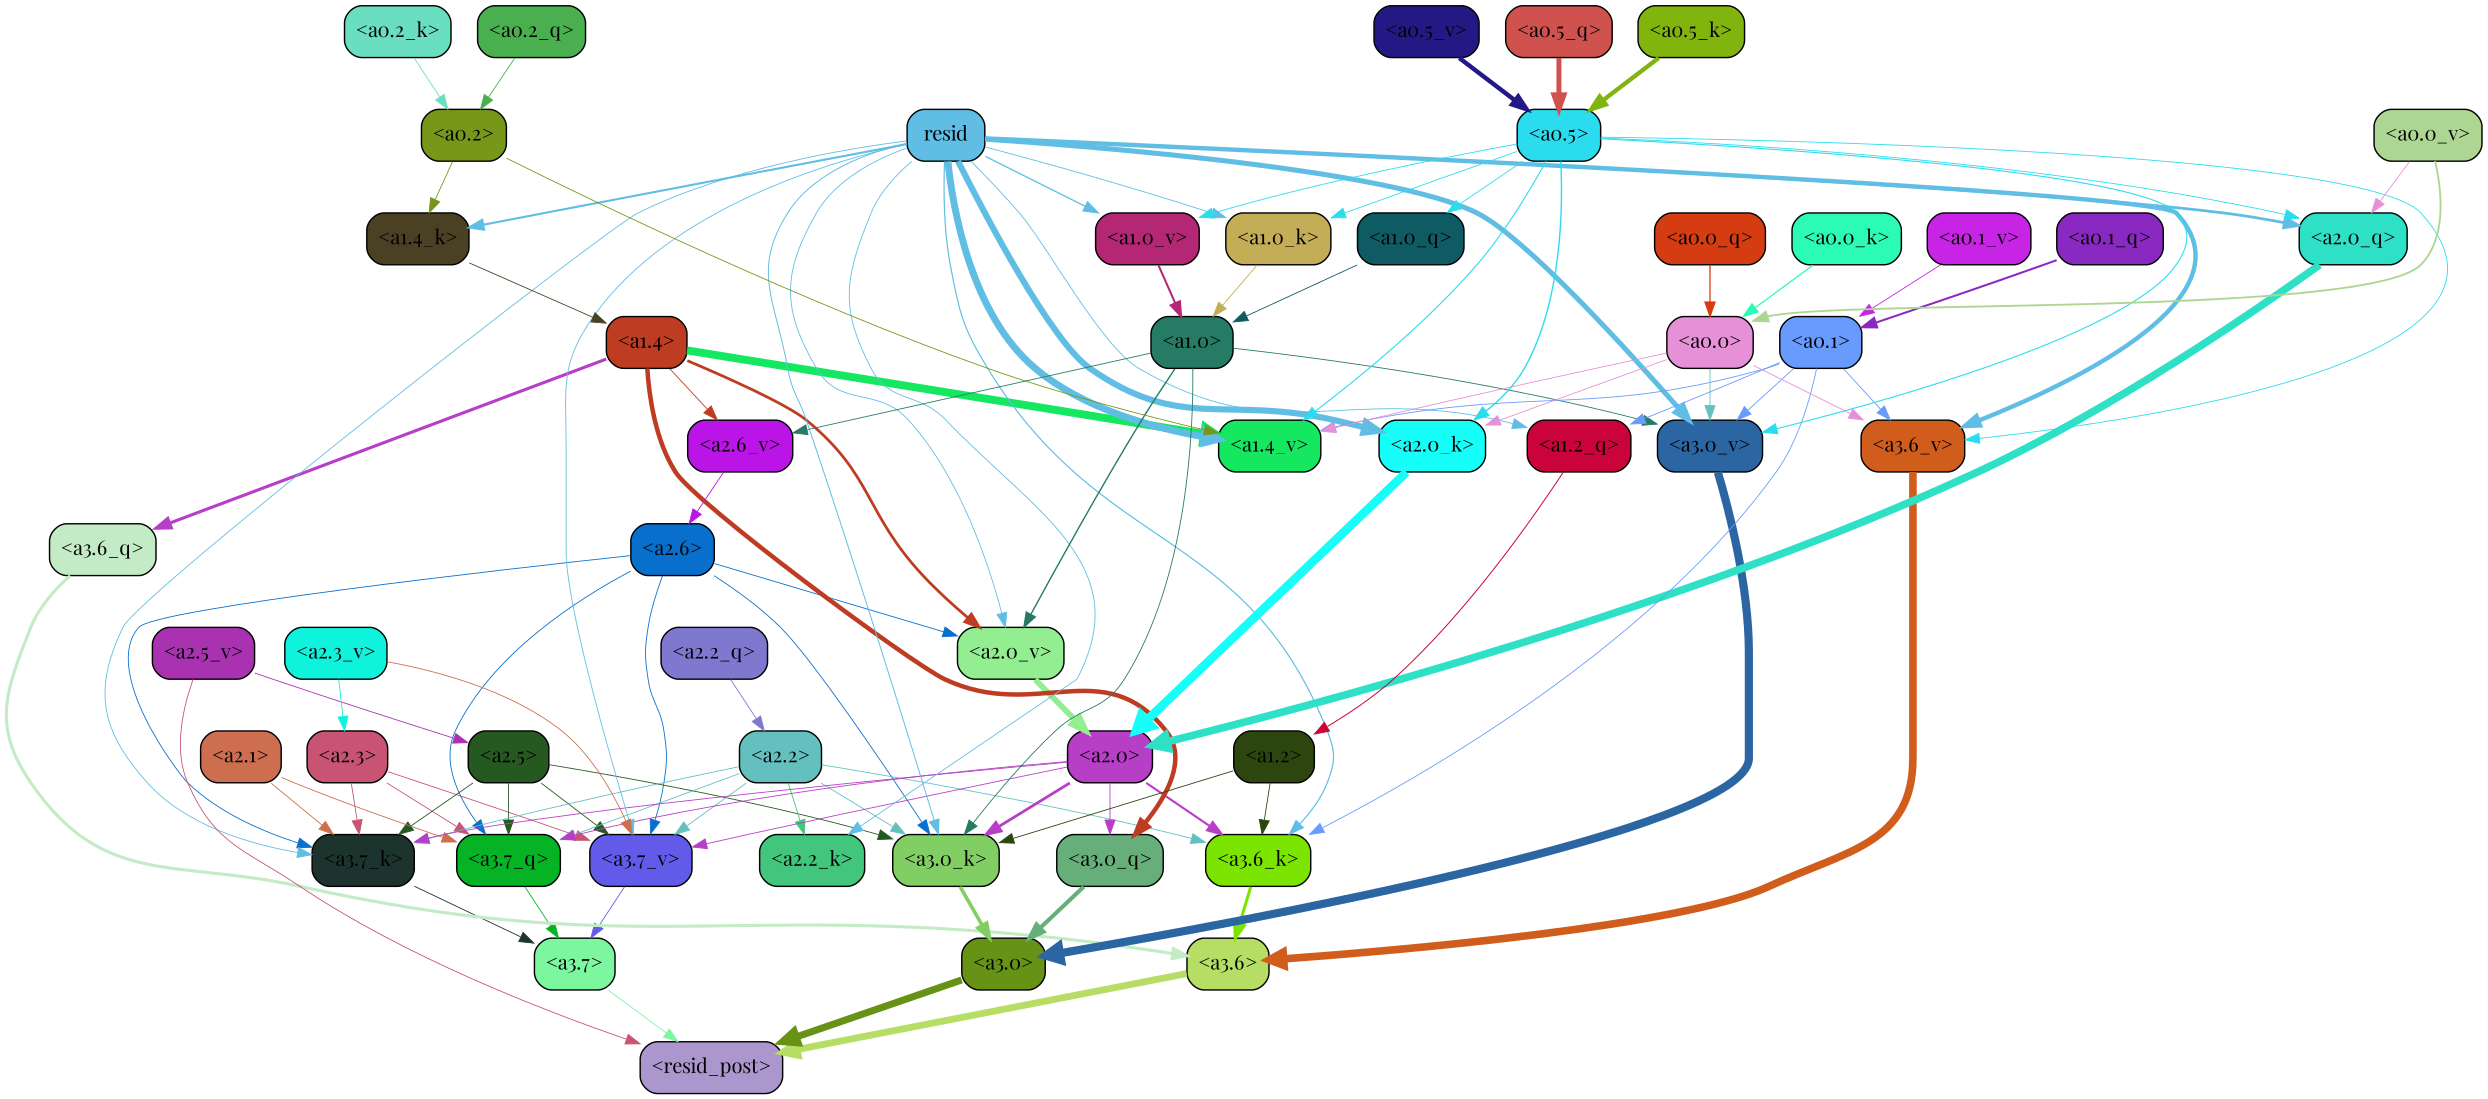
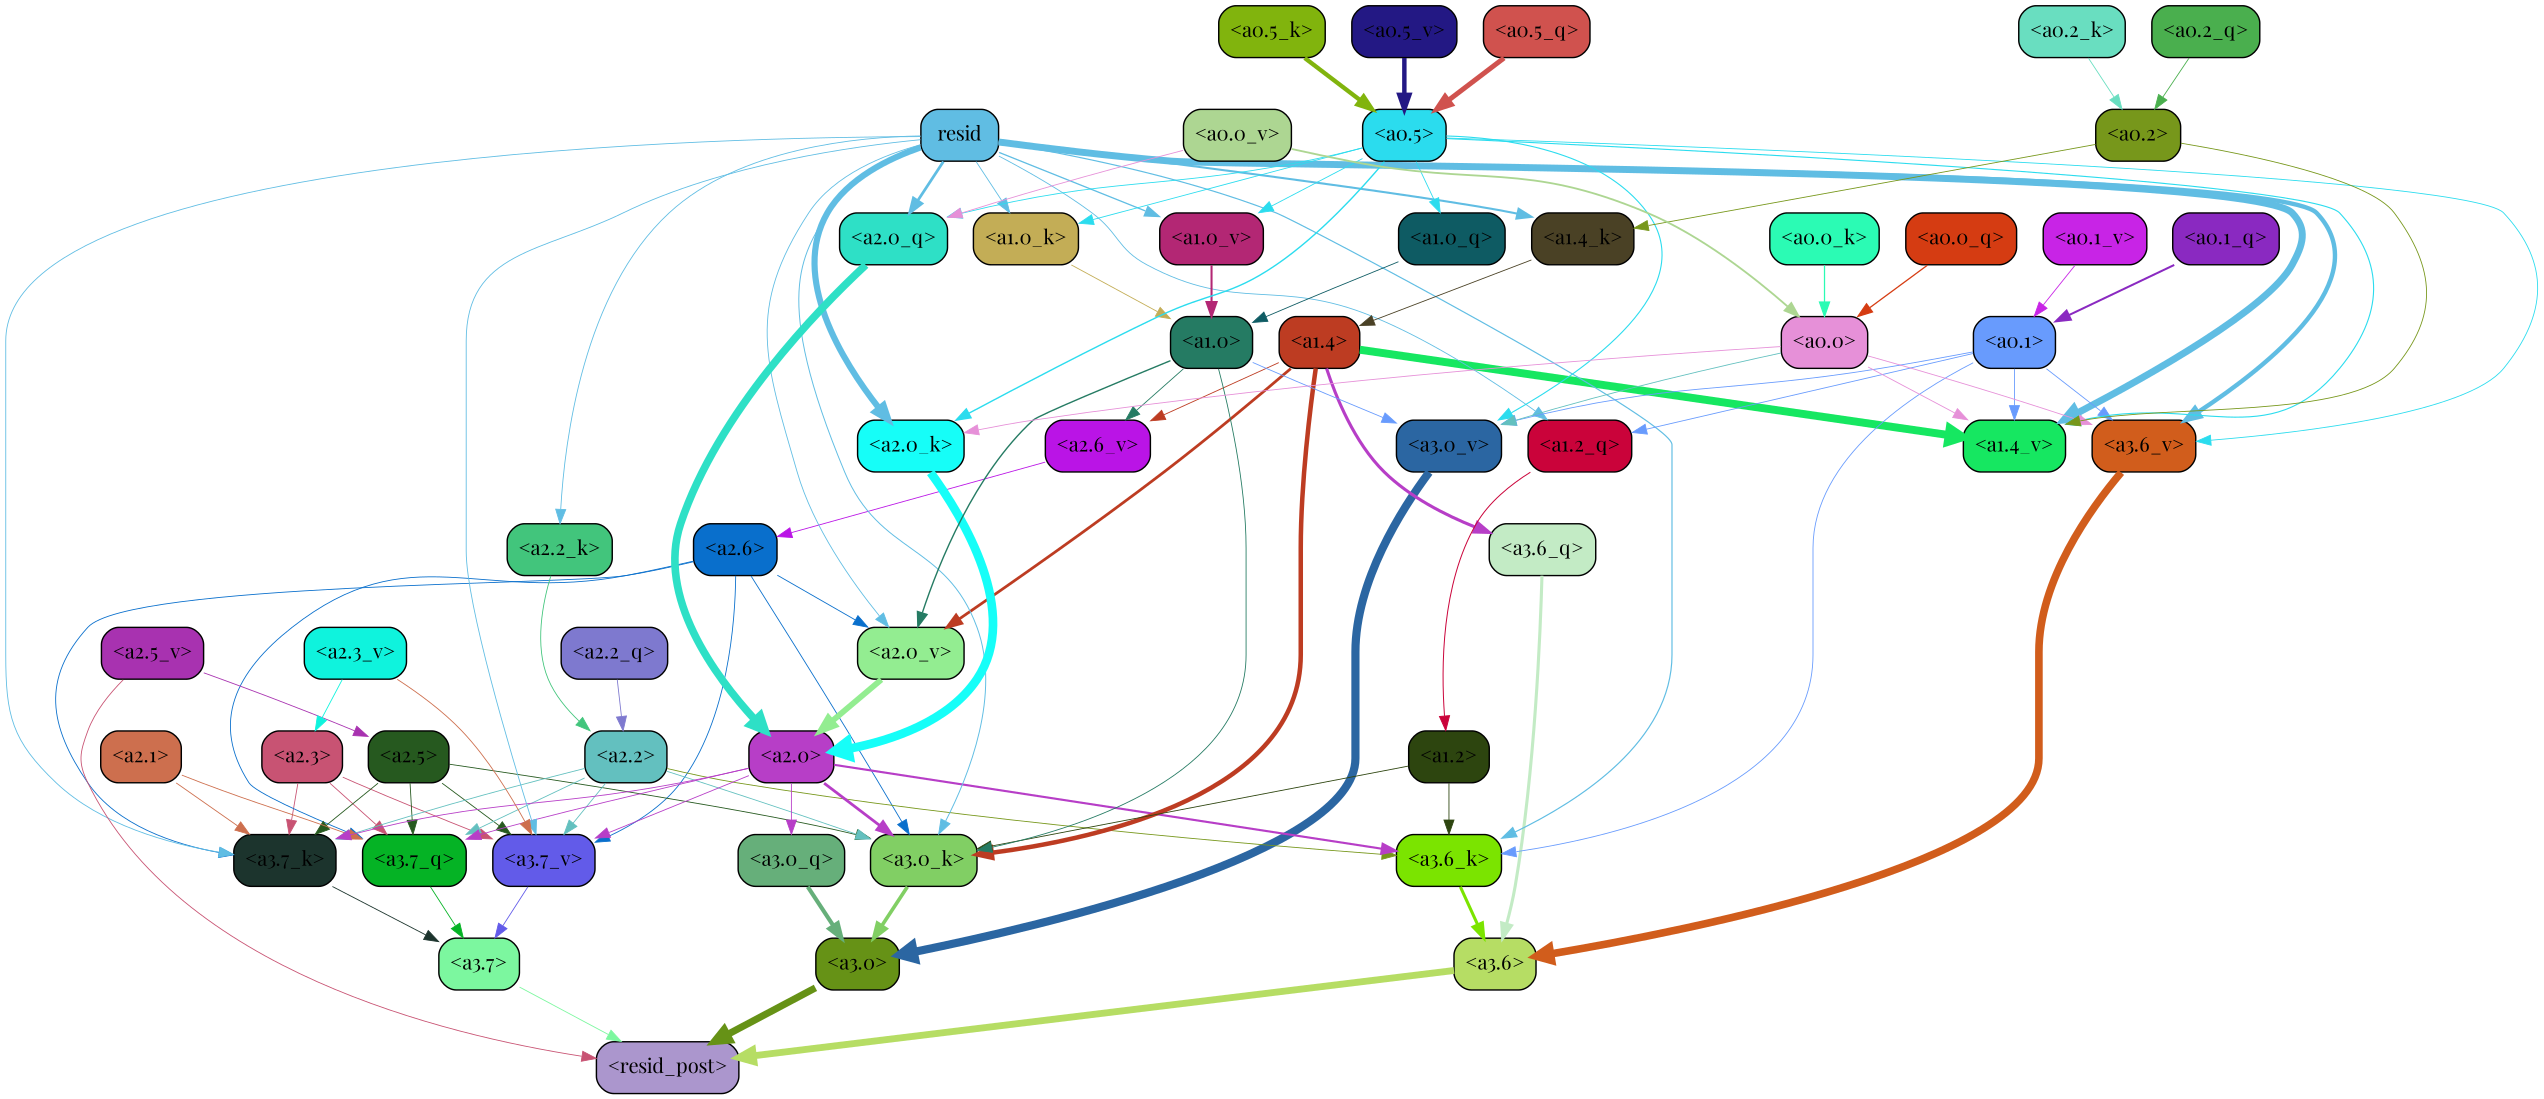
(1373, 183) -> none
(1439, 377) -> (1350, 404)
(898, 650) -> (1288, 708)
(1007, 798) -> (1023, 821)
(794, 802) -> (542, 654)
